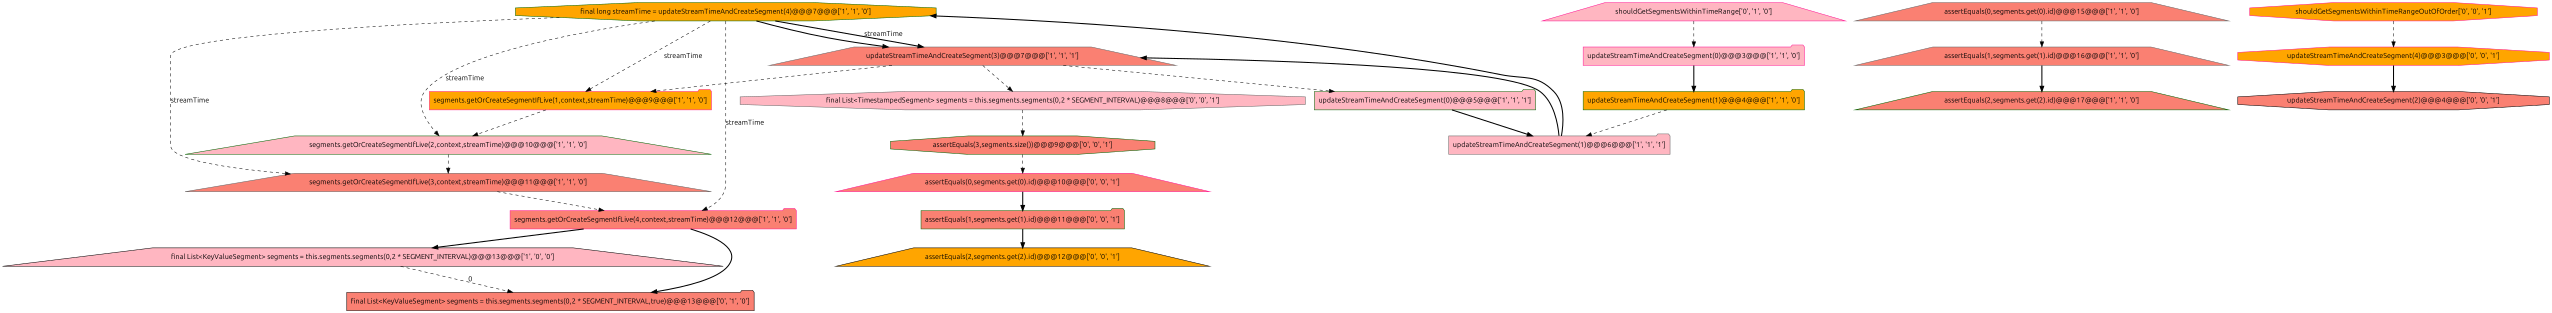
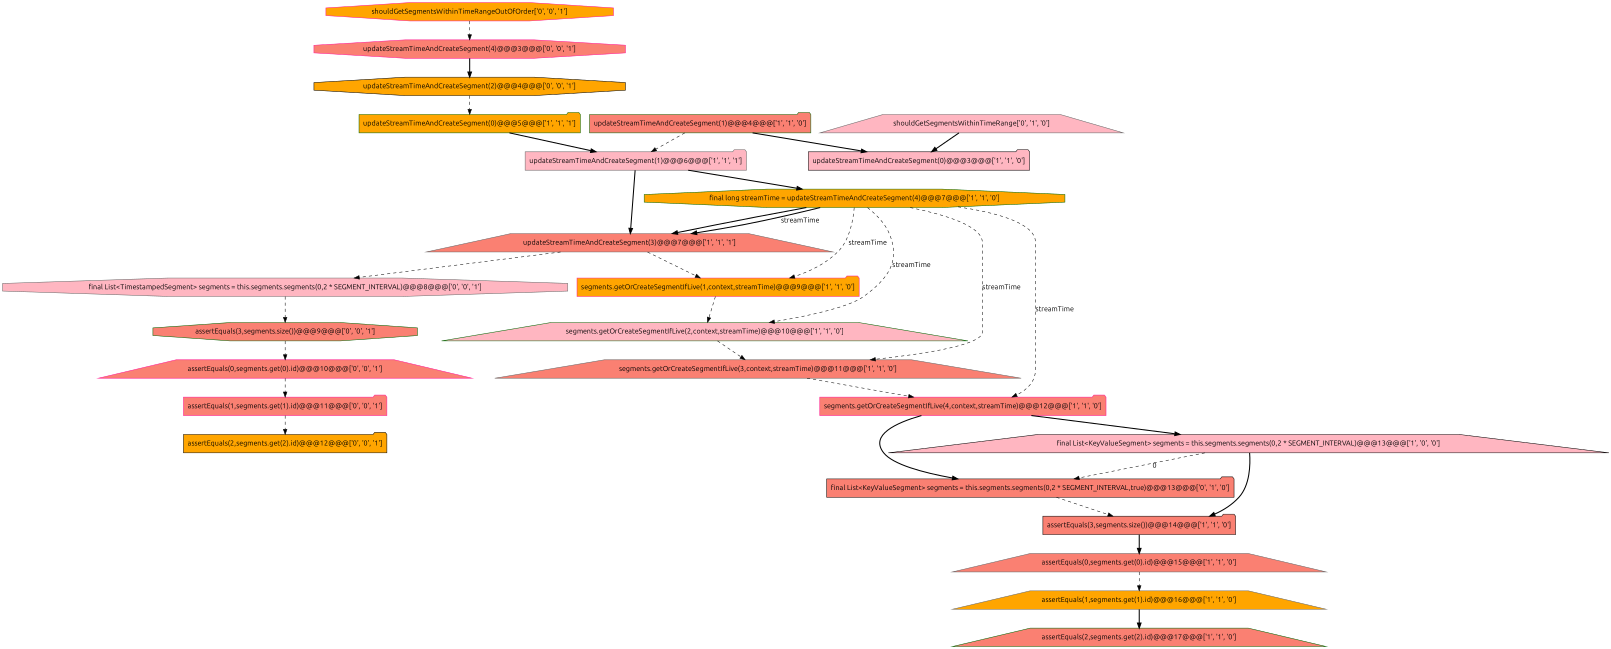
(1694, 12) -> (972, 124)
(1694, 31) -> (947, 141)
(1694, 56) -> (919, 161)
(2042, 56) -> (1139, 600)
(2394, 56) -> (470, 49)
(1694, 76) -> (807, 142)
(1196, 78) -> (470, 103)
(1425, 101) -> (470, 124)
(1694, 101) -> (700, 124)
(2394, 101) -> (470, 86)
(1023, 199) -> (285, 385)
(1023, 220) -> (285, 406)
(1023, 236) -> (285, 422)
(1023, 257) -> (285, 444)
none -> (1139, 525)
